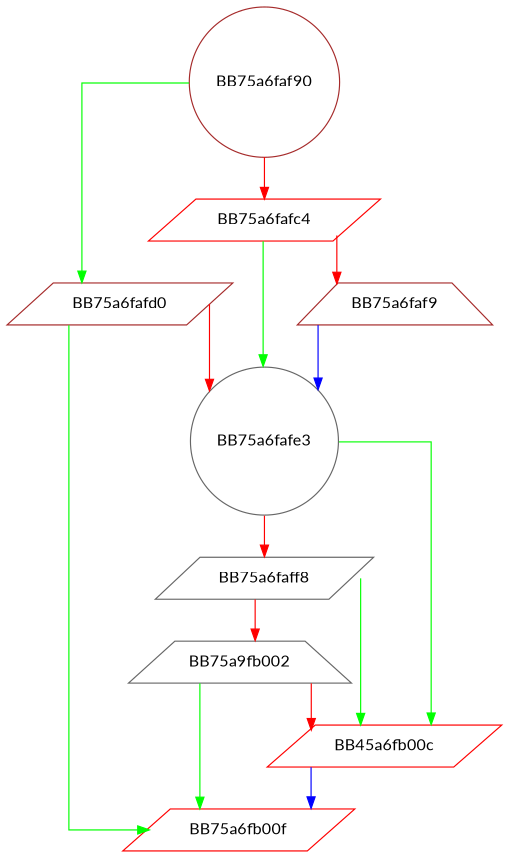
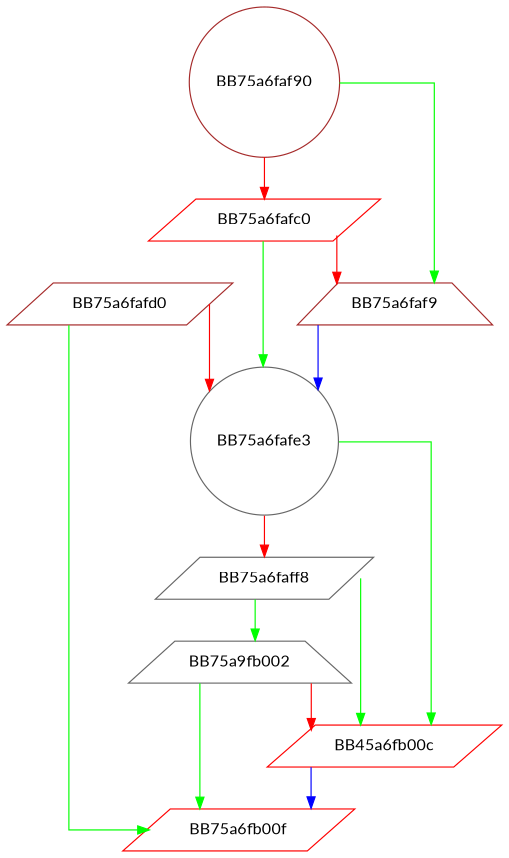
(82, 123) -> (434, 130)
(264, 220) -> (264, 220)
(255, 614) -> (255, 614)
